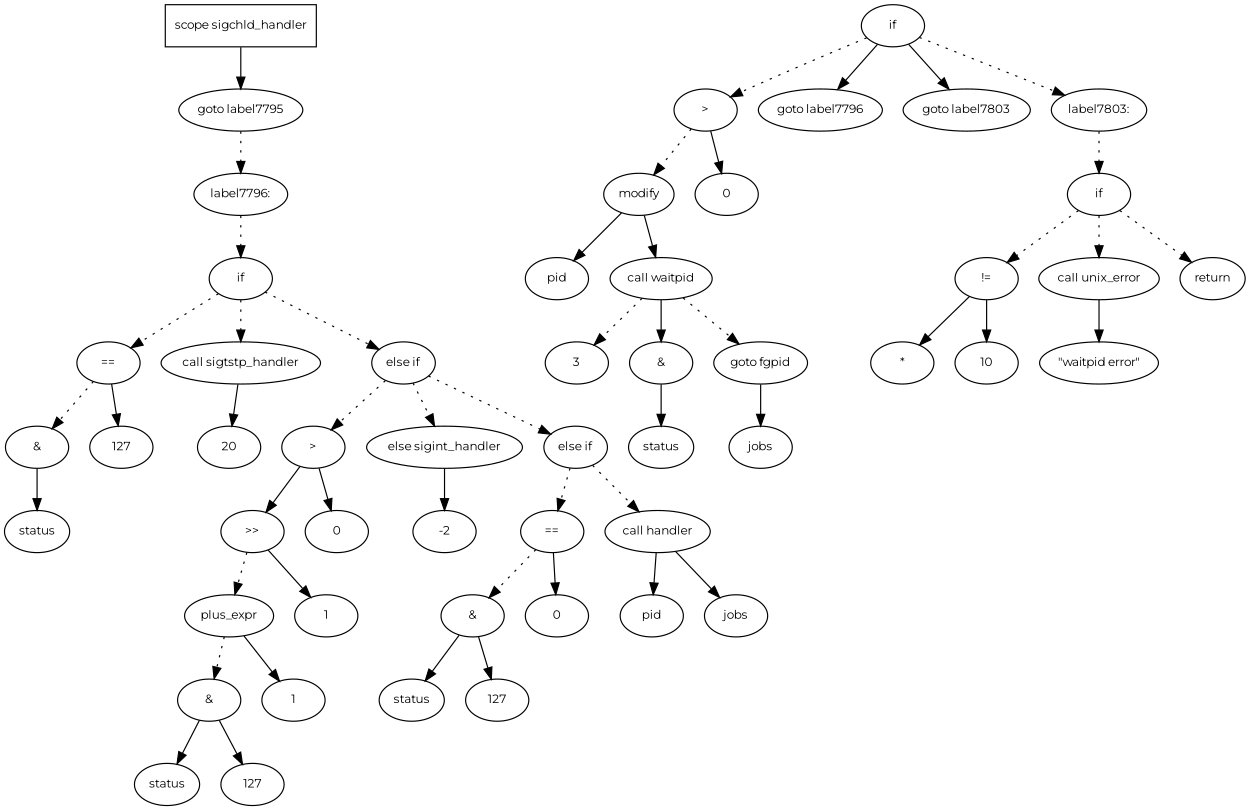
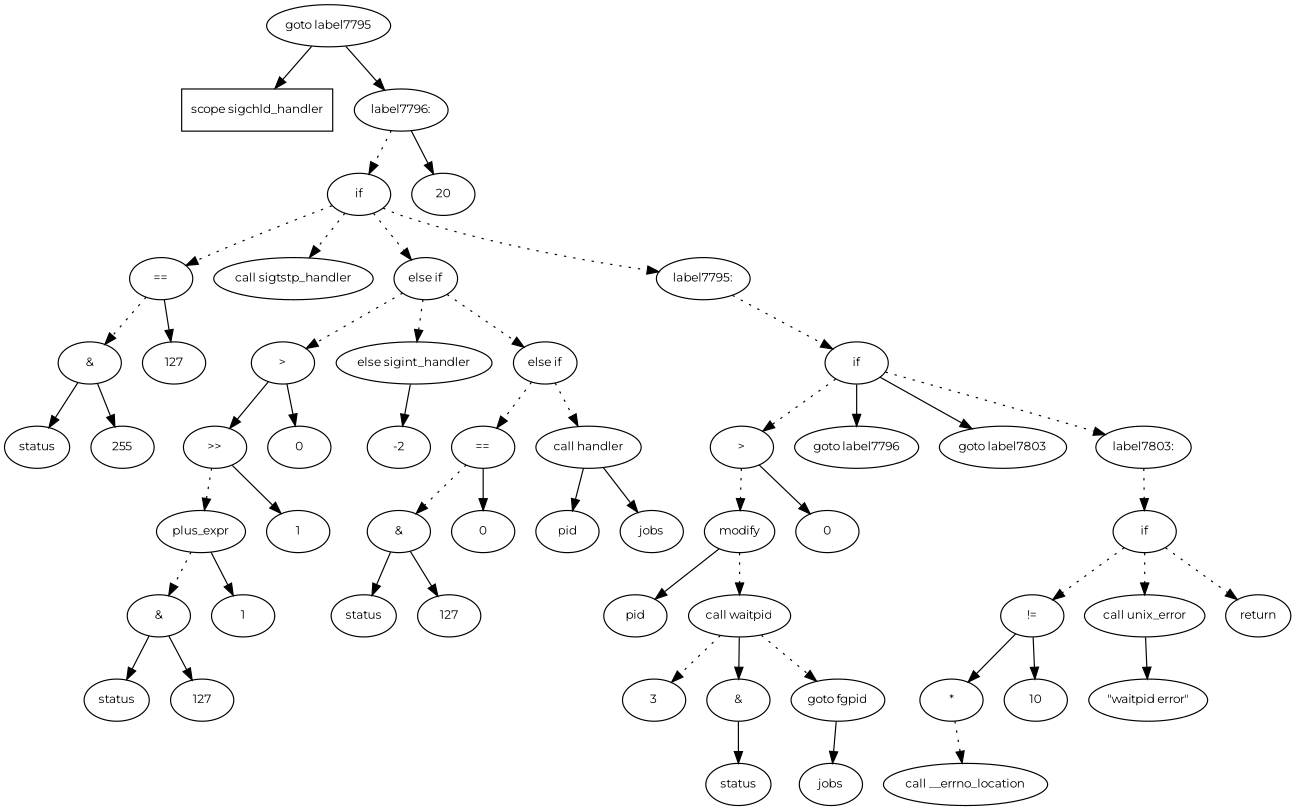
(241, 62) -> (297, 63)
(241, 146) -> (361, 64)
(648, 231) -> (740, 568)
none -> (703, 279)
(236, 399) -> (420, 147)
none -> (123, 447)
none -> (966, 784)
